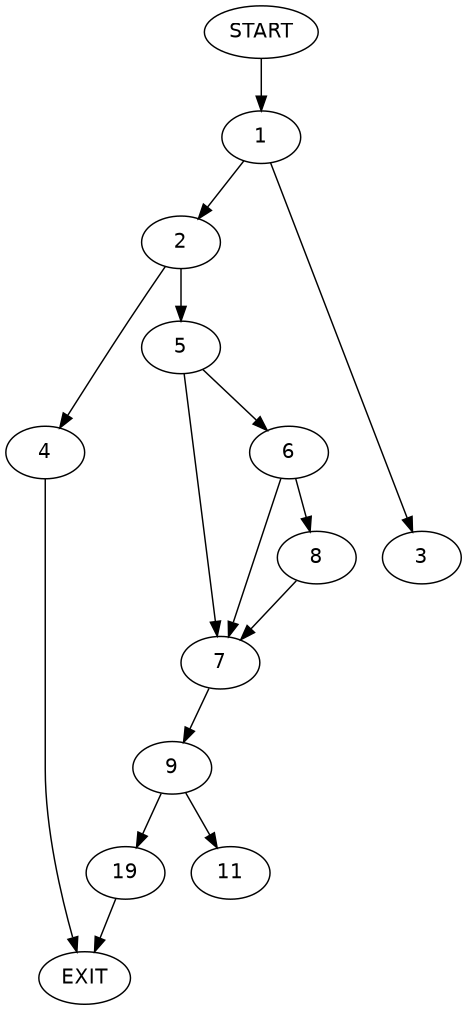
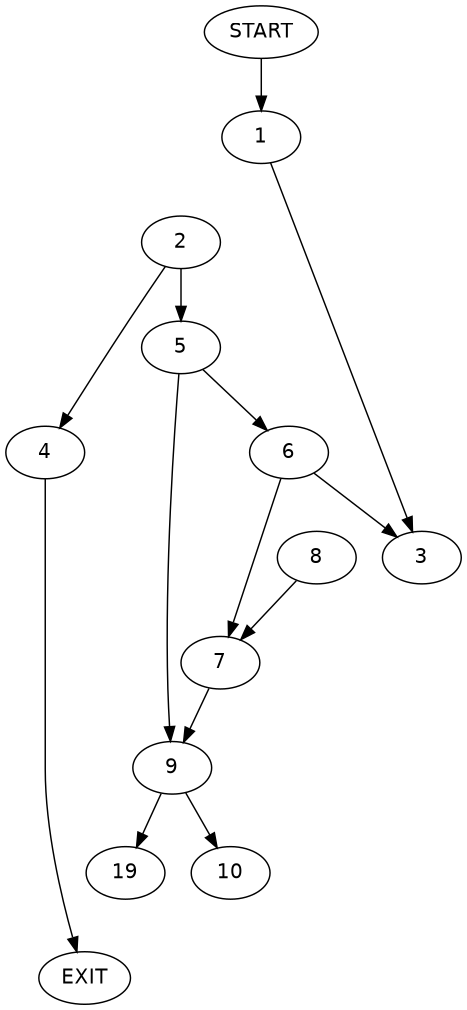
(226, 184) -> none
(200, 498) -> (169, 550)
(301, 498) -> (350, 501)
(231, 873) -> (231, 873)
(108, 918) -> none
